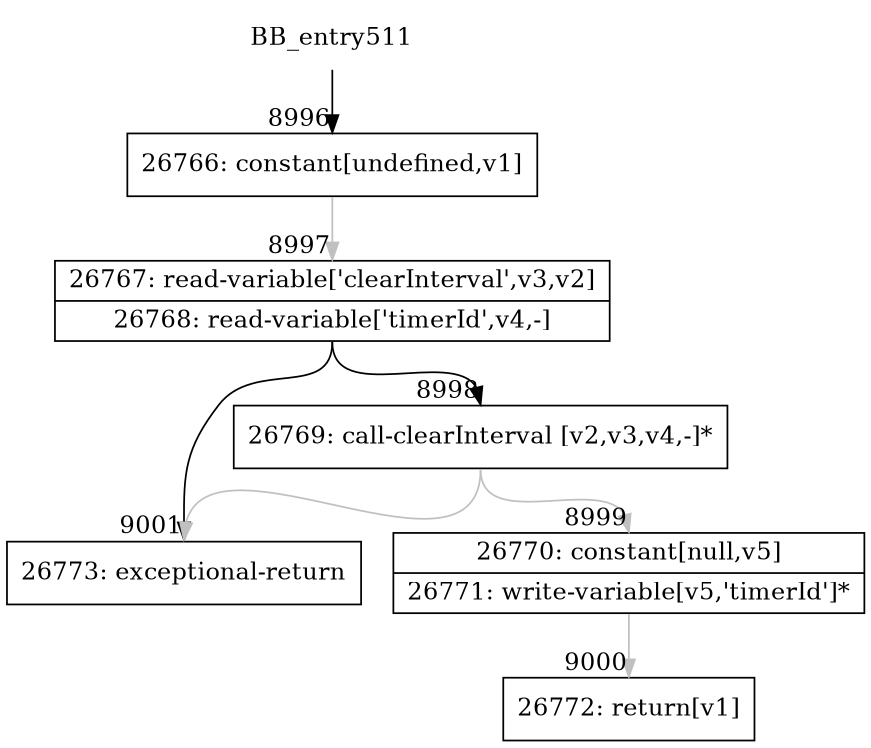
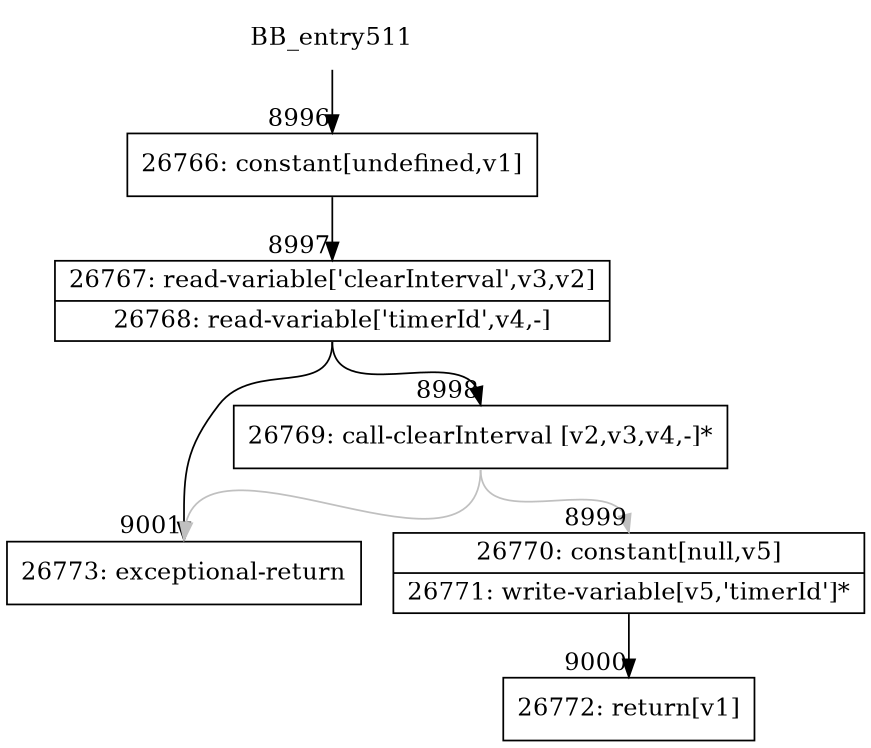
(332, 220) -> (332, 220)
(629, 637) -> (629, 637)
